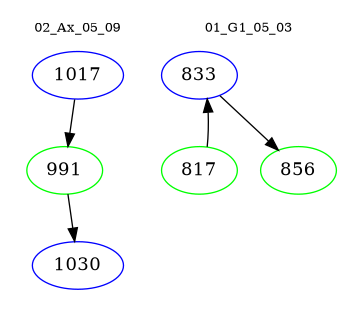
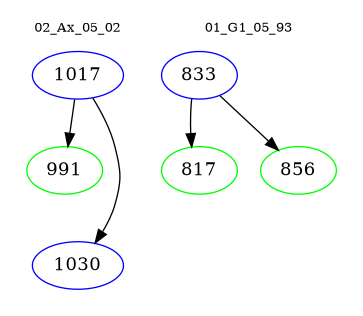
(78, 28) -> (78, 28)
(249, 28) -> (249, 28)
(208, 130) -> (191, 116)
(70, 211) -> (119, 164)
